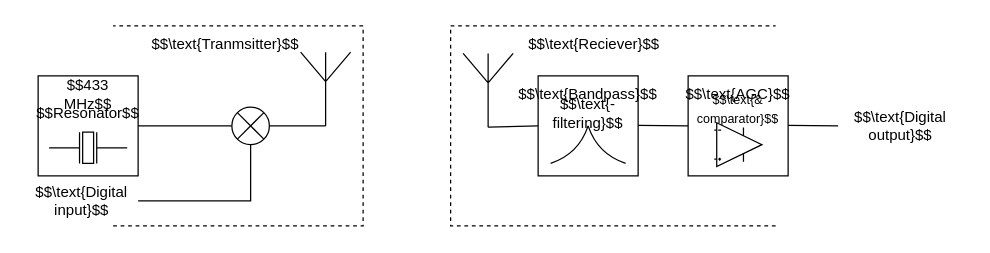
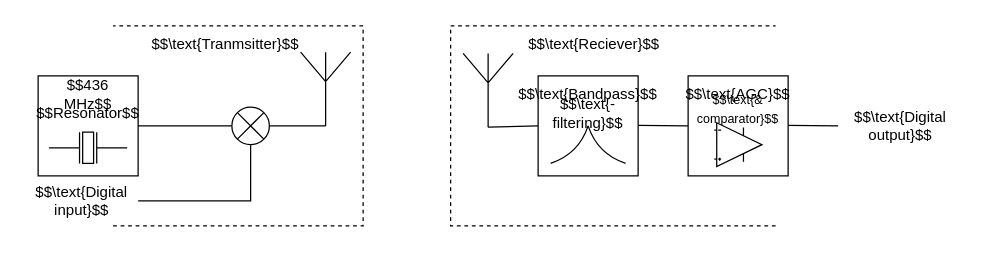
(88, 94) -> (88, 94)
